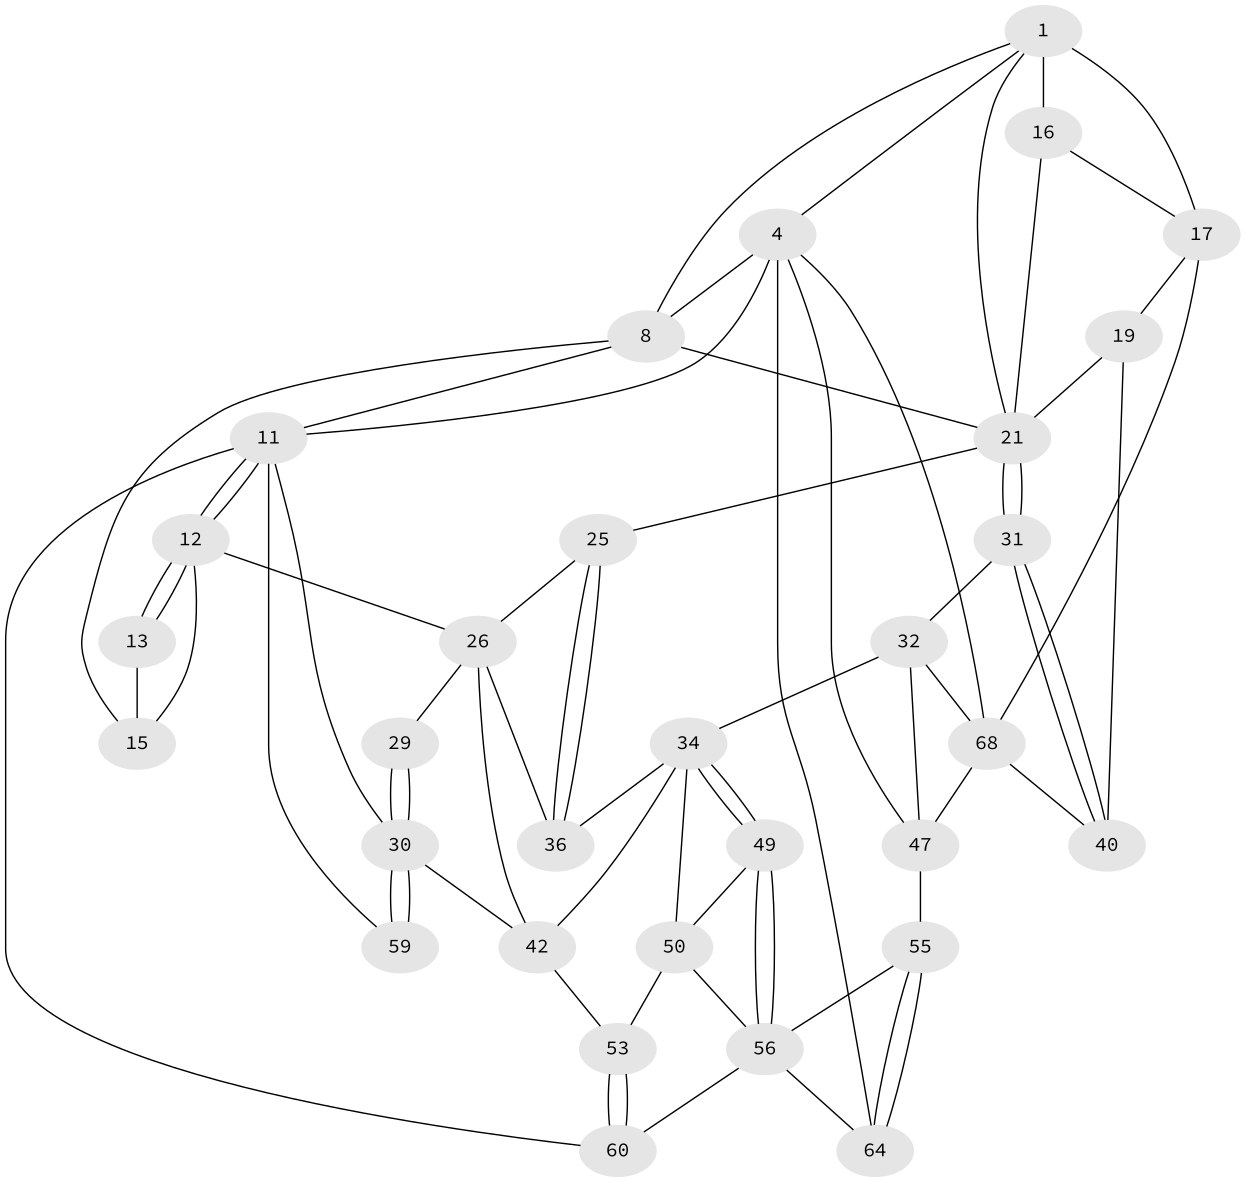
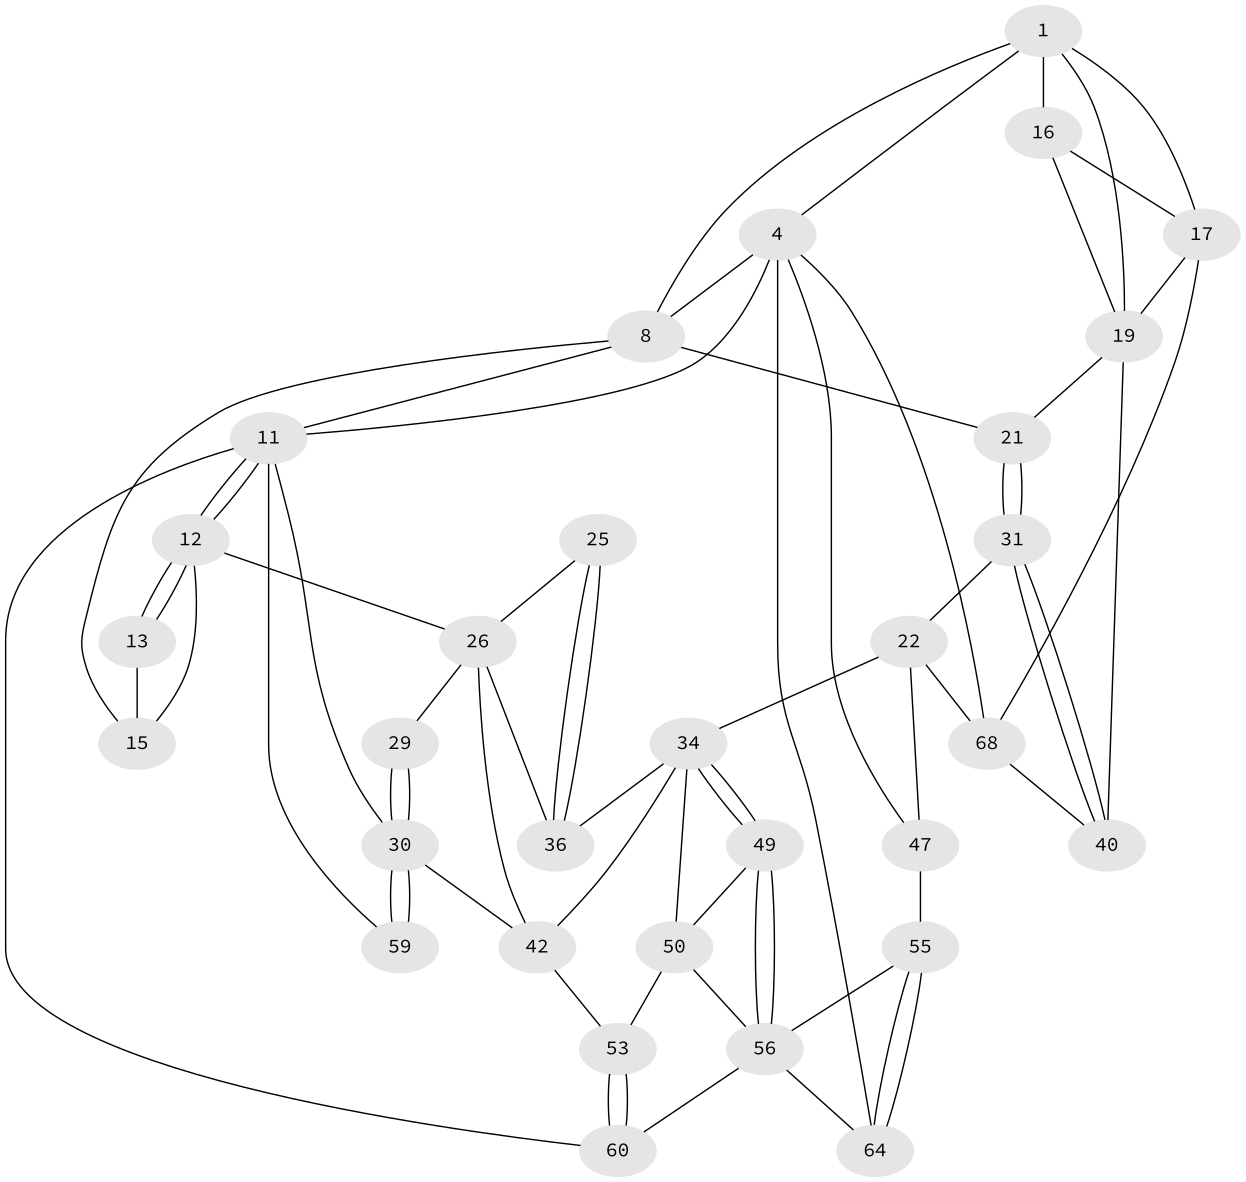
(978, 229) -> (1110, 164)
(1028, 286) -> (1084, 235)
(805, 489) -> none
(909, 642) -> (909, 642)
(954, 795) -> none
